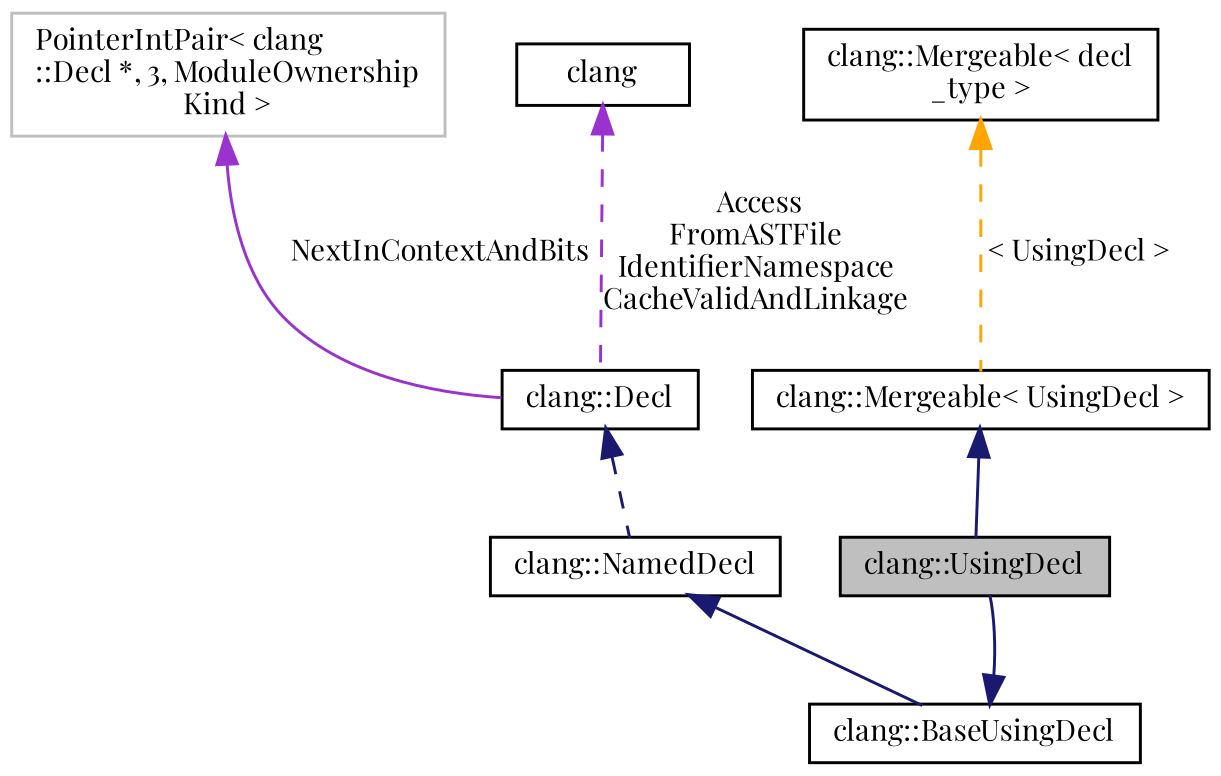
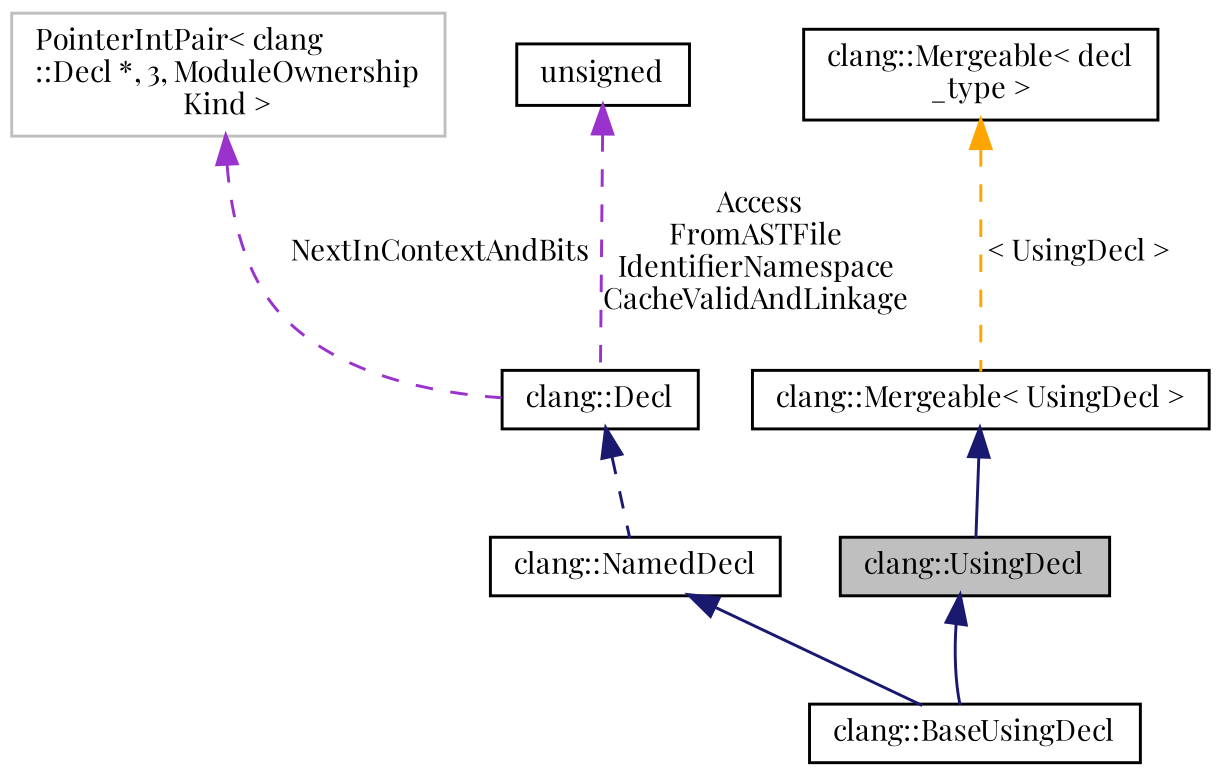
(603, 75) -> (603, 75)
(311, 340) -> (311, 340)
(994, 635) -> (956, 665)
